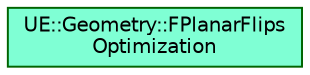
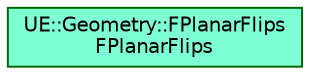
(155, 37) -> (155, 37)
